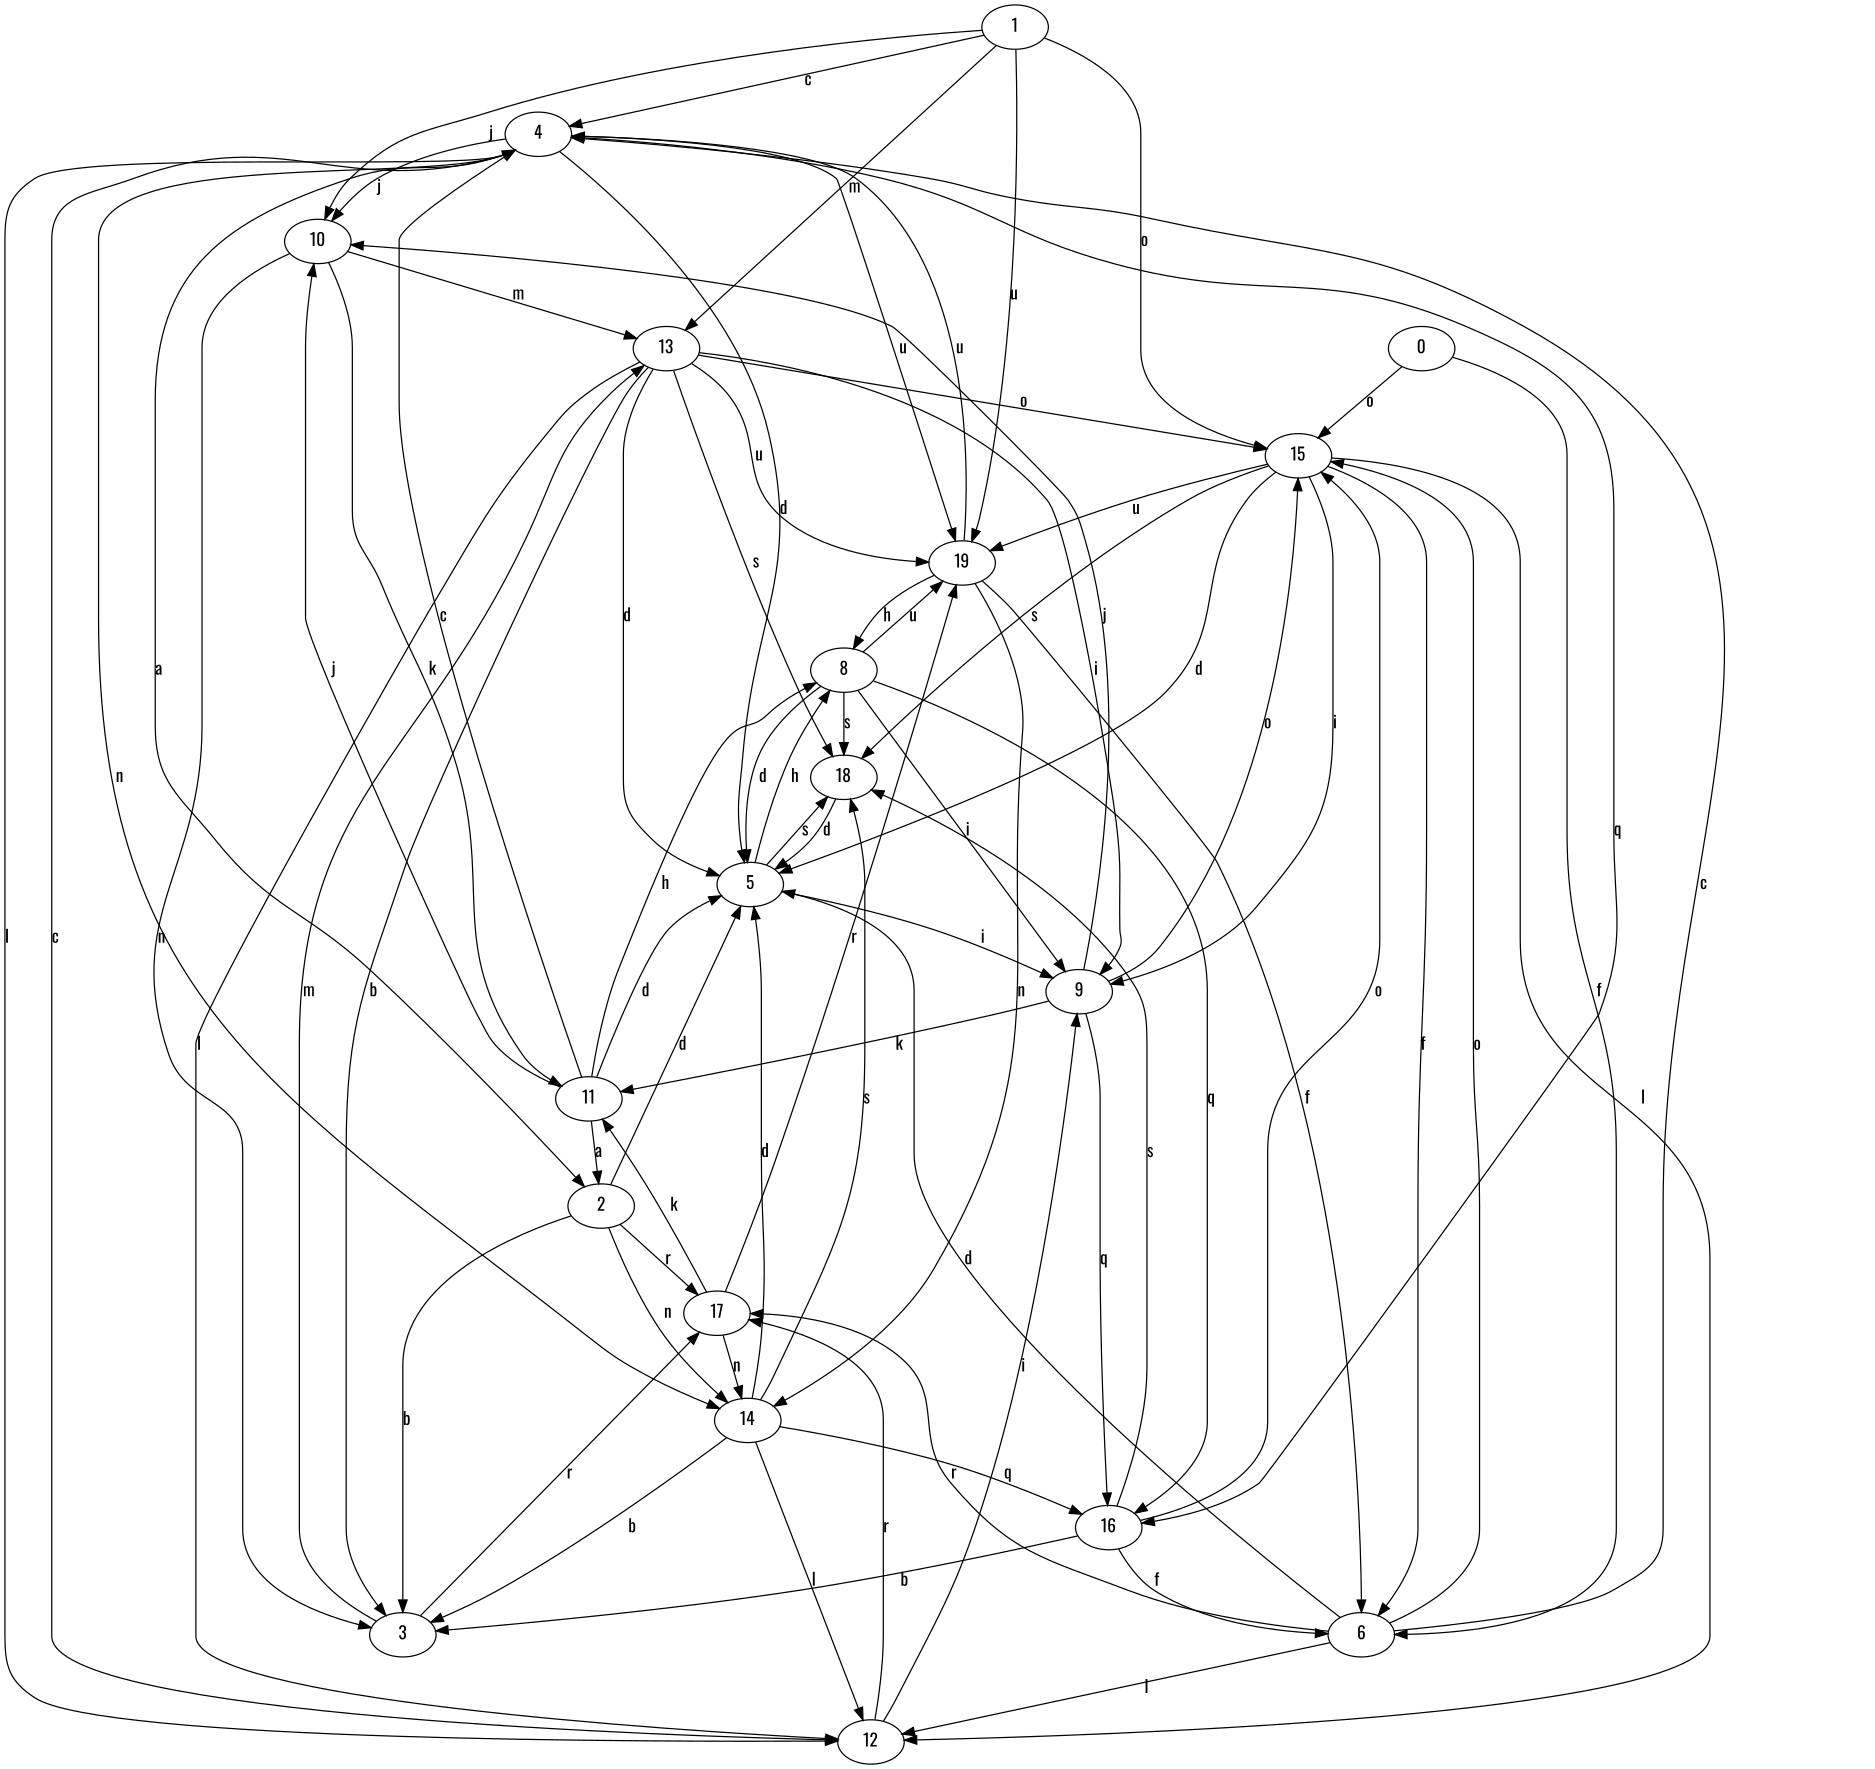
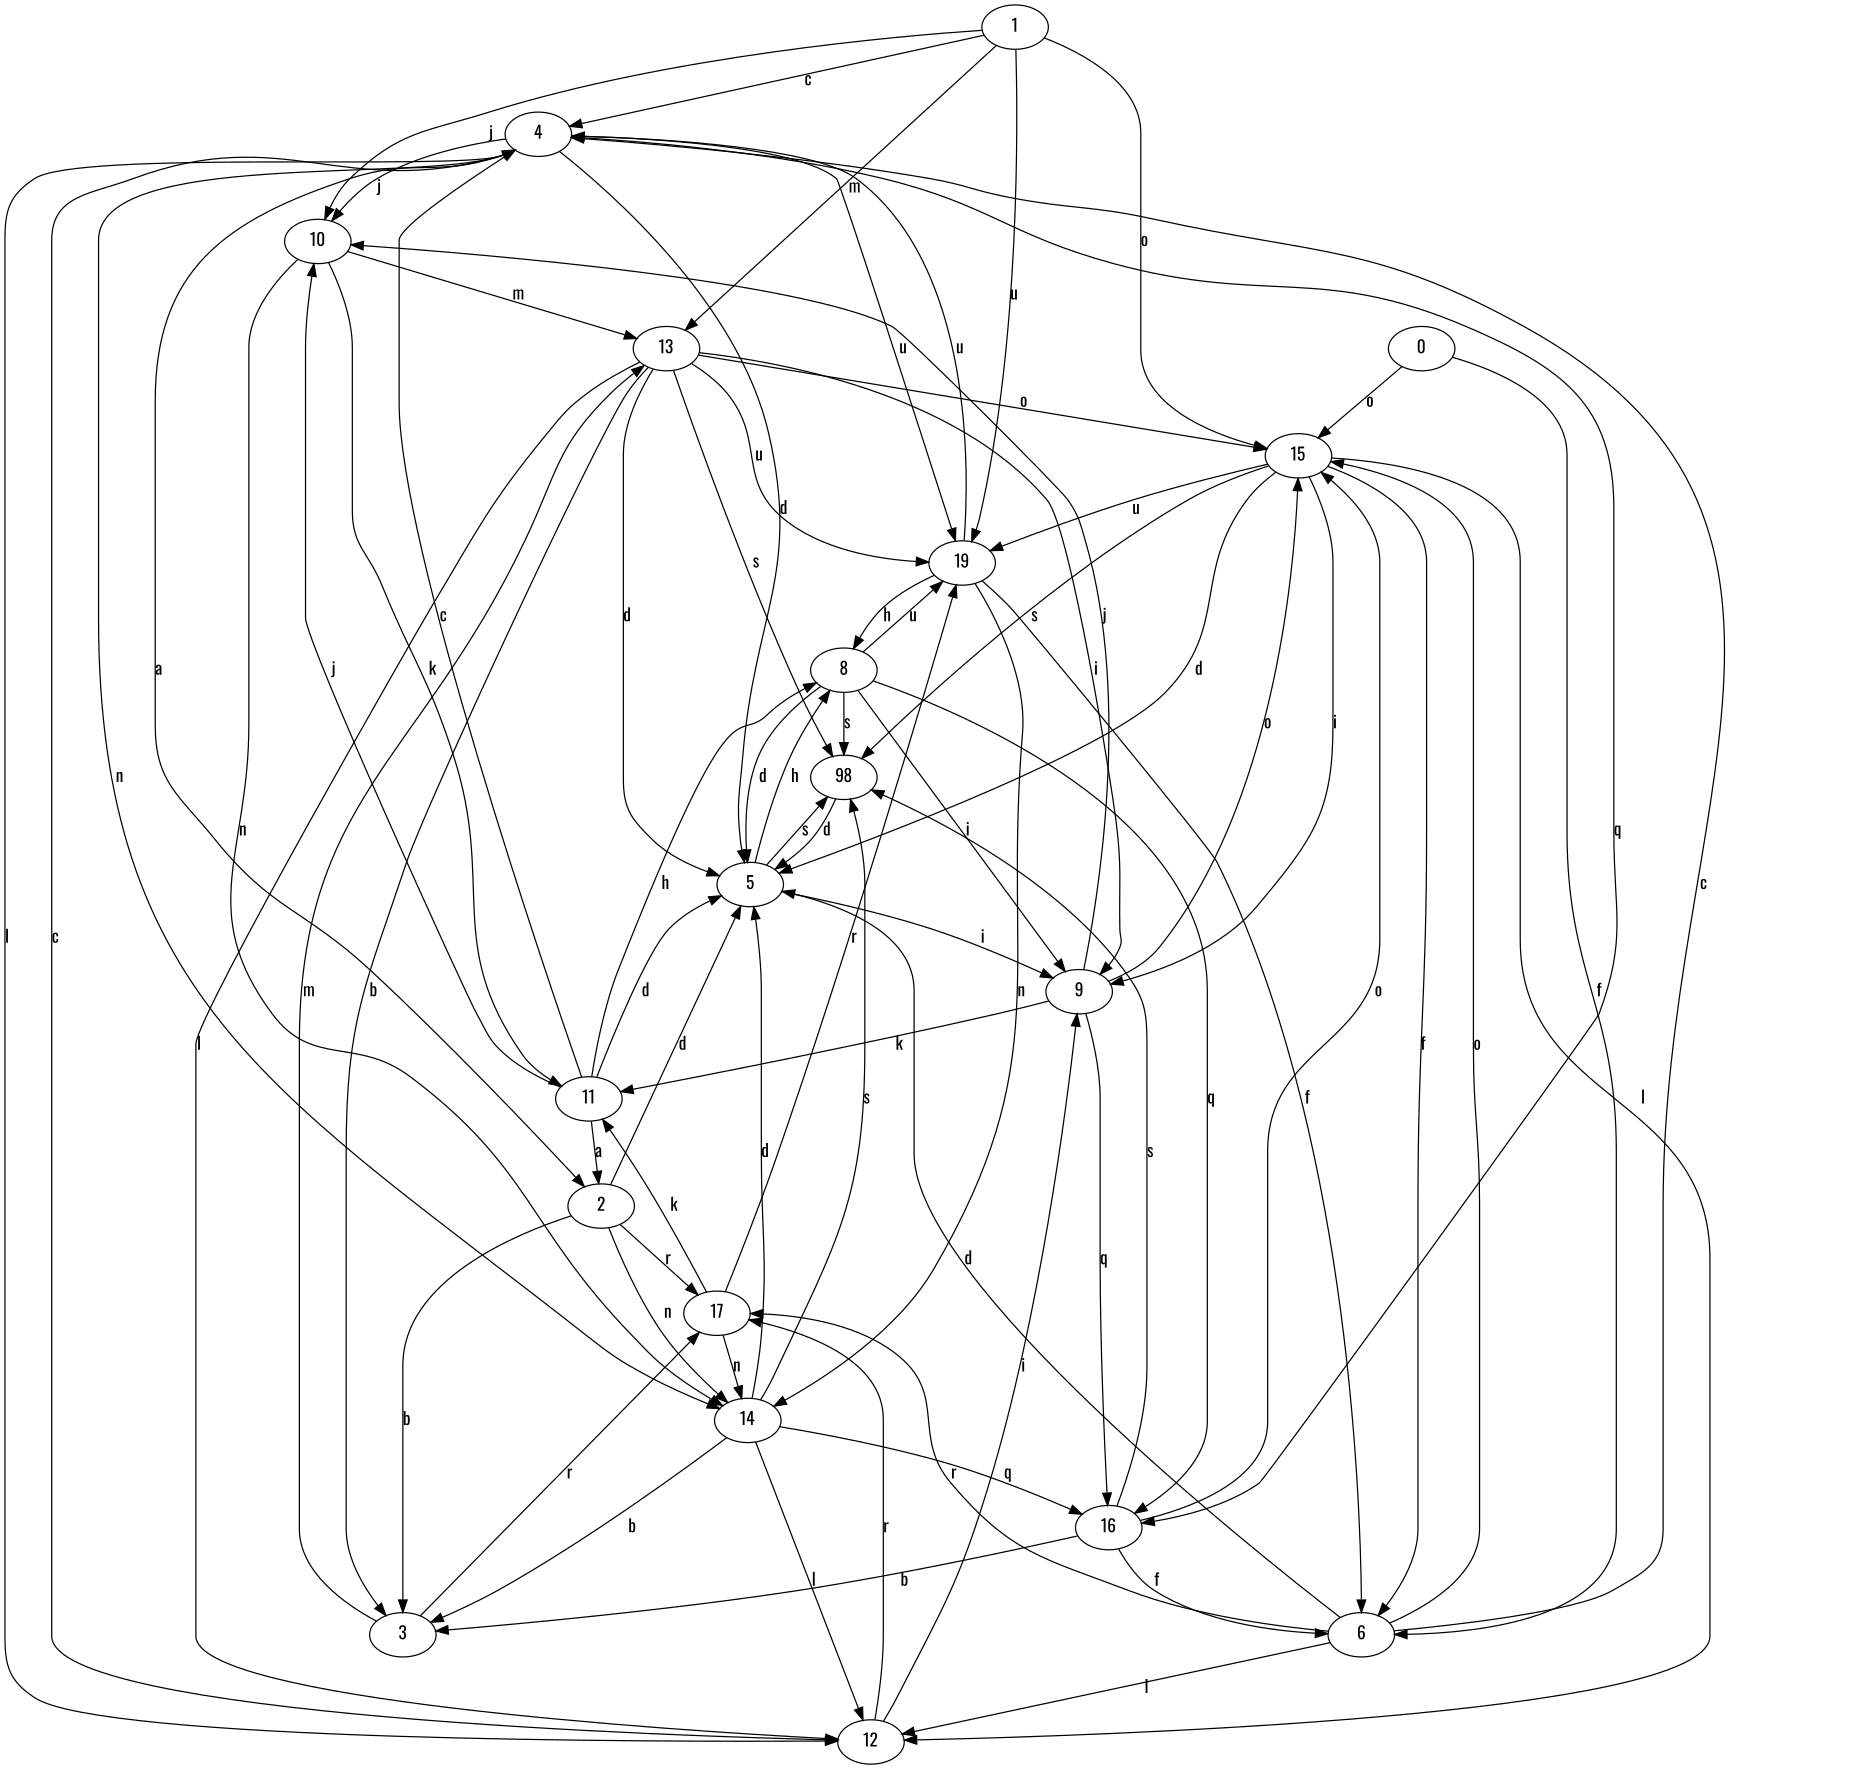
(844, 777) -> (844, 777)
(154, 964) -> (235, 933)
